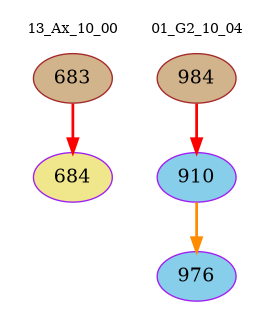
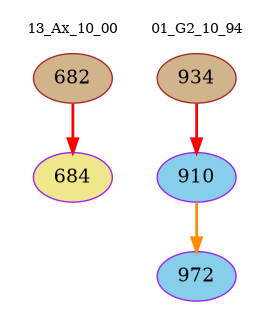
(197, 30) -> (197, 30)
(73, 78) -> (73, 78)
(197, 78) -> (197, 78)
(197, 276) -> (197, 276)
